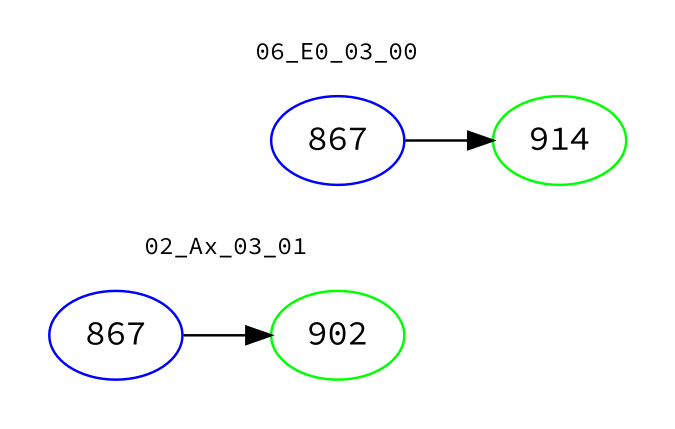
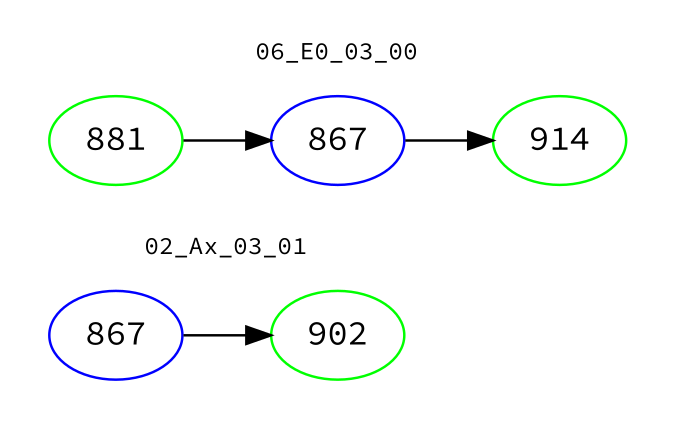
none -> (116, 141)
